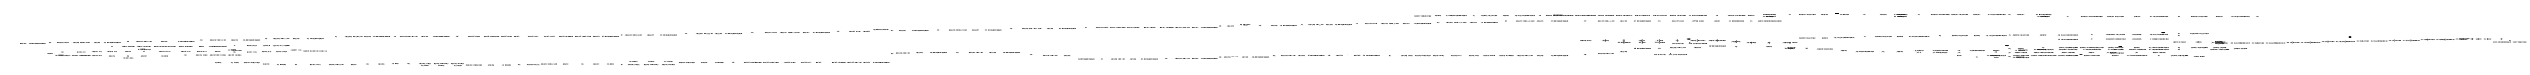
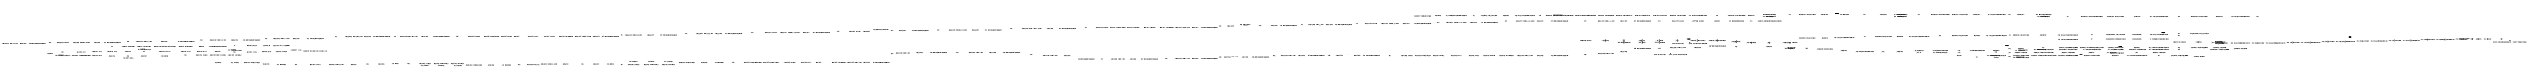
(1963, 15) -> (1963, 15)
none -> (10, 43)
